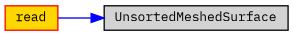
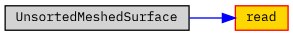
(75, 18) -> (206, 18)
